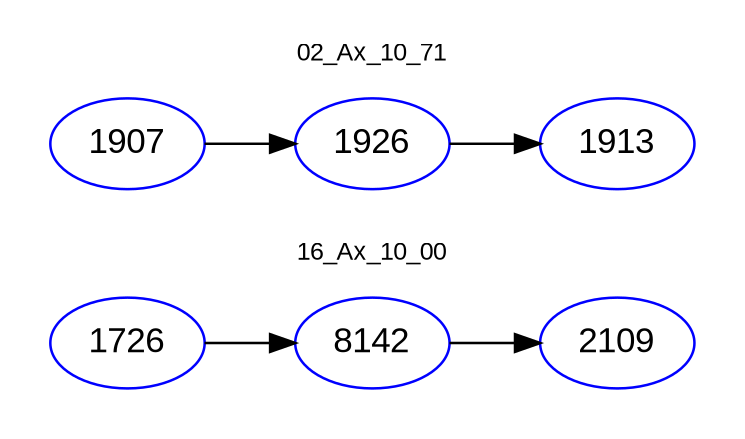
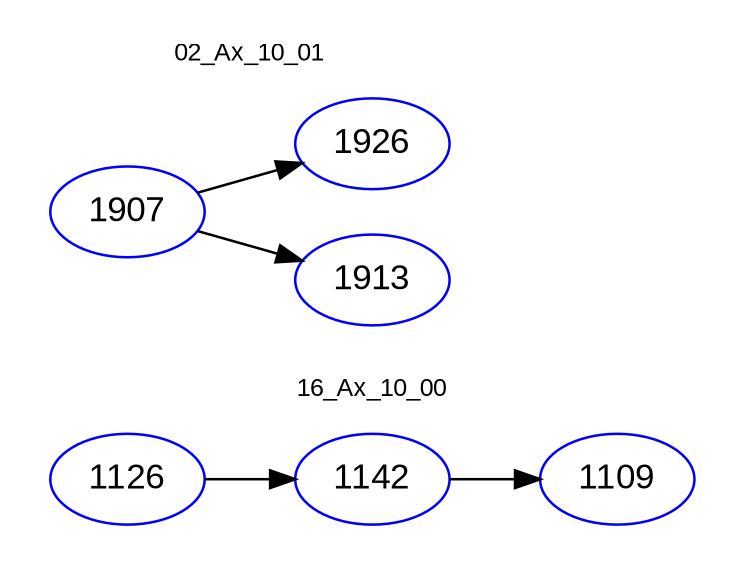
(372, 54) -> (250, 54)
(482, 144) -> (237, 242)
(127, 343) -> (127, 479)
(372, 343) -> (372, 479)
(617, 343) -> (617, 479)
